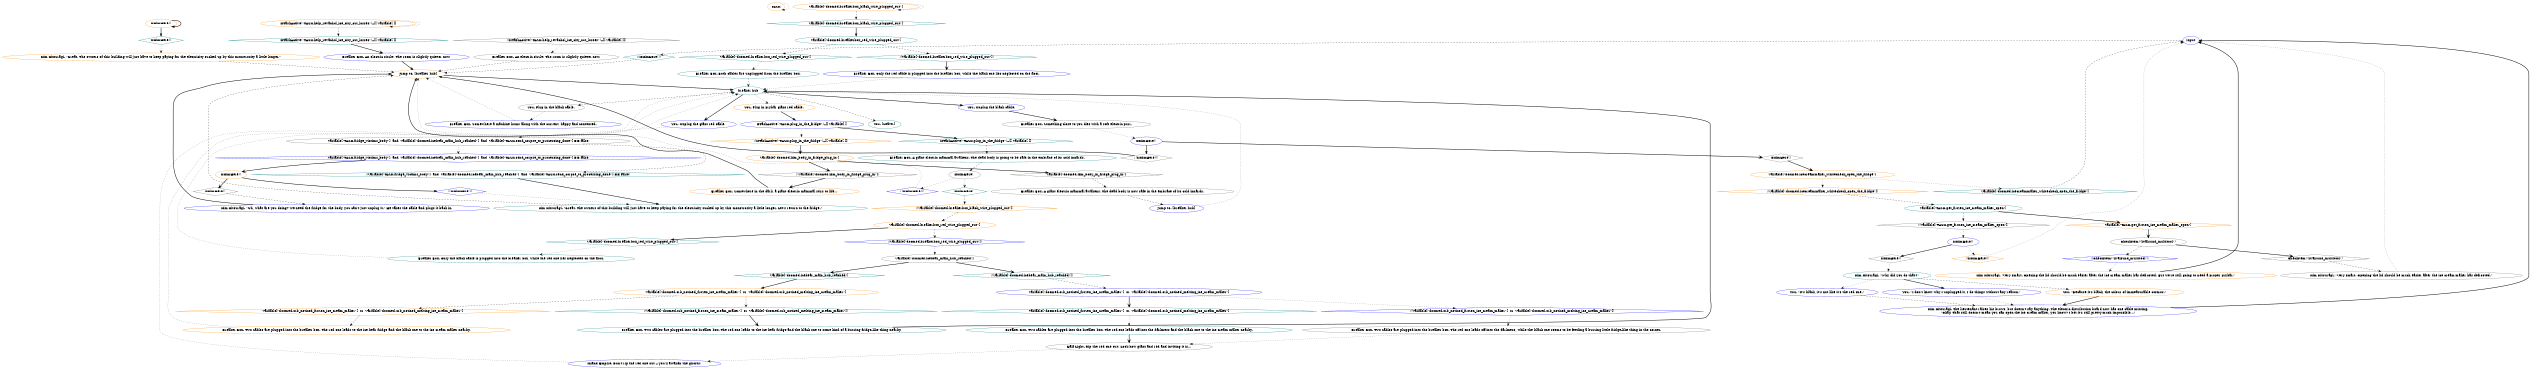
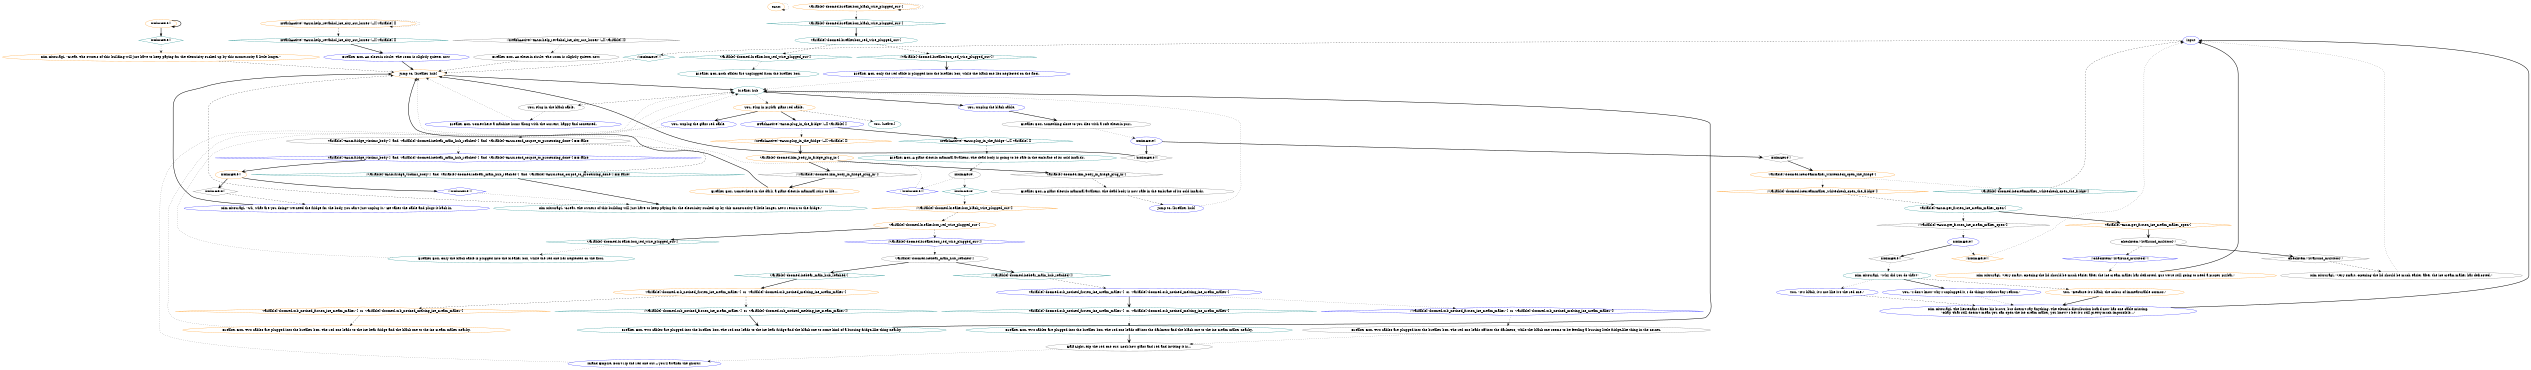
(748, 81) -> none
(818, 104) -> (836, 115)
(725, 107) -> (737, 116)
